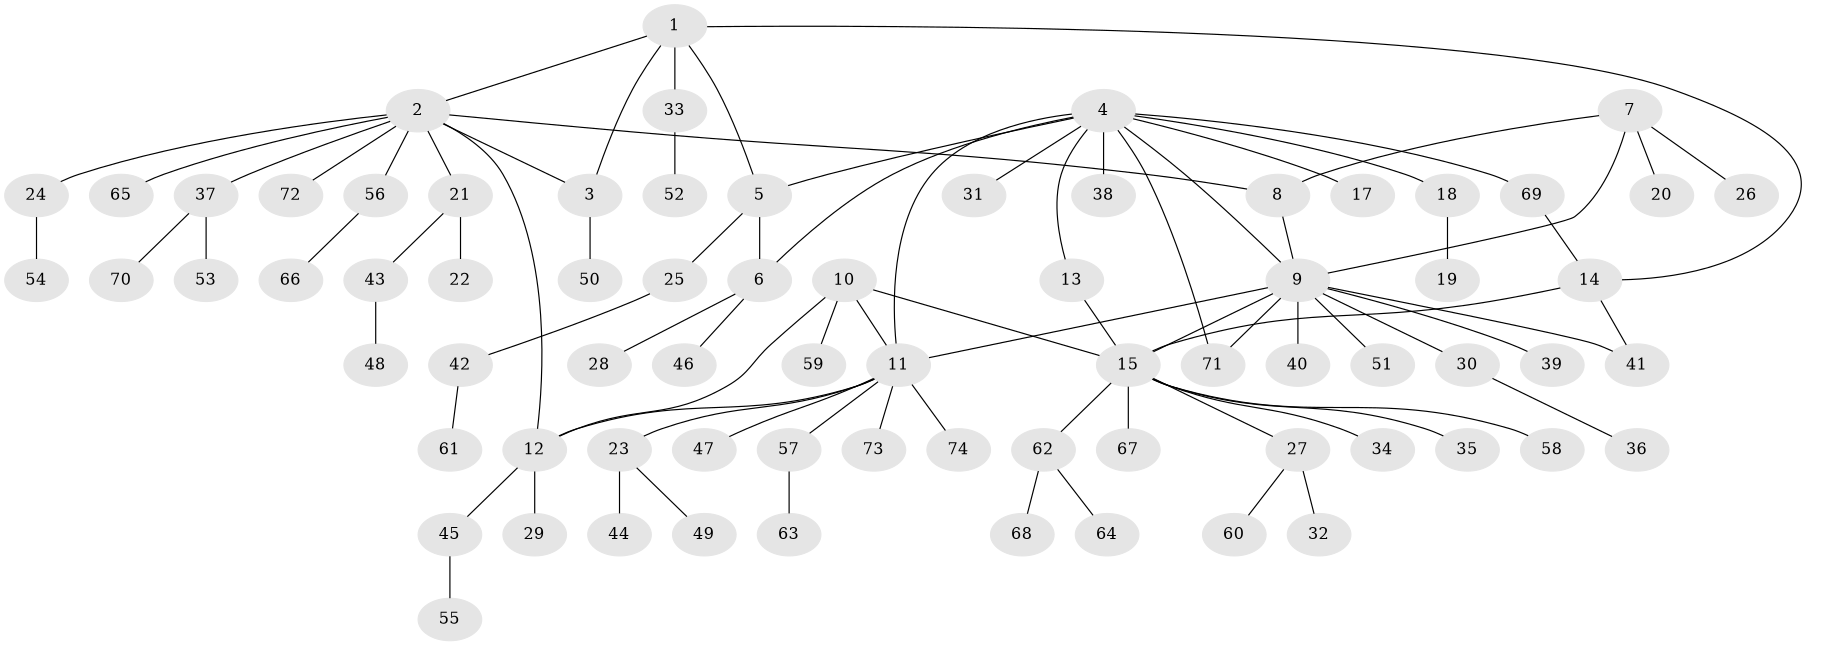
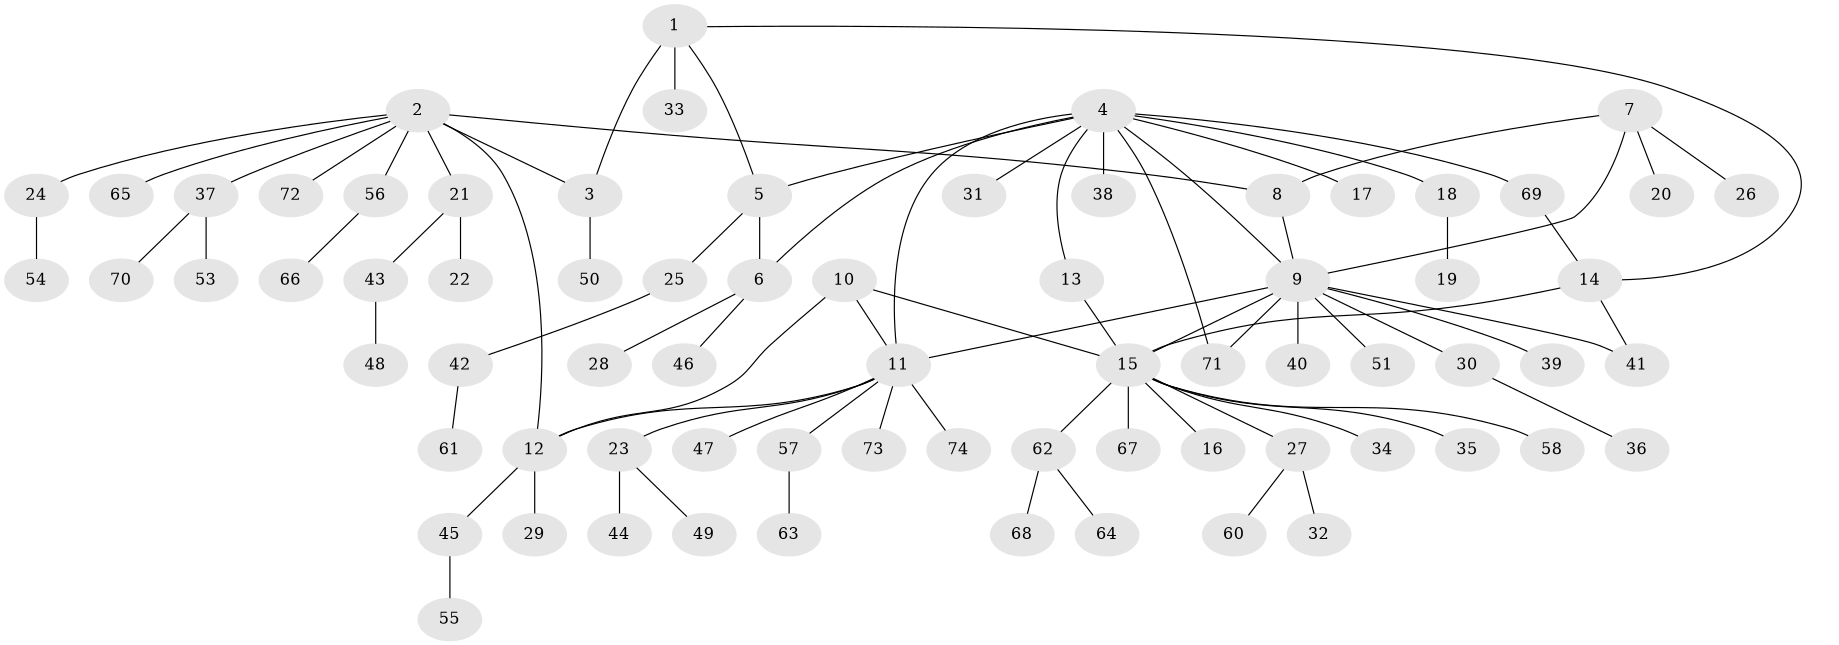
(546, 68) -> none
(675, 196) -> none
(814, 365) -> none
none -> (1213, 450)
